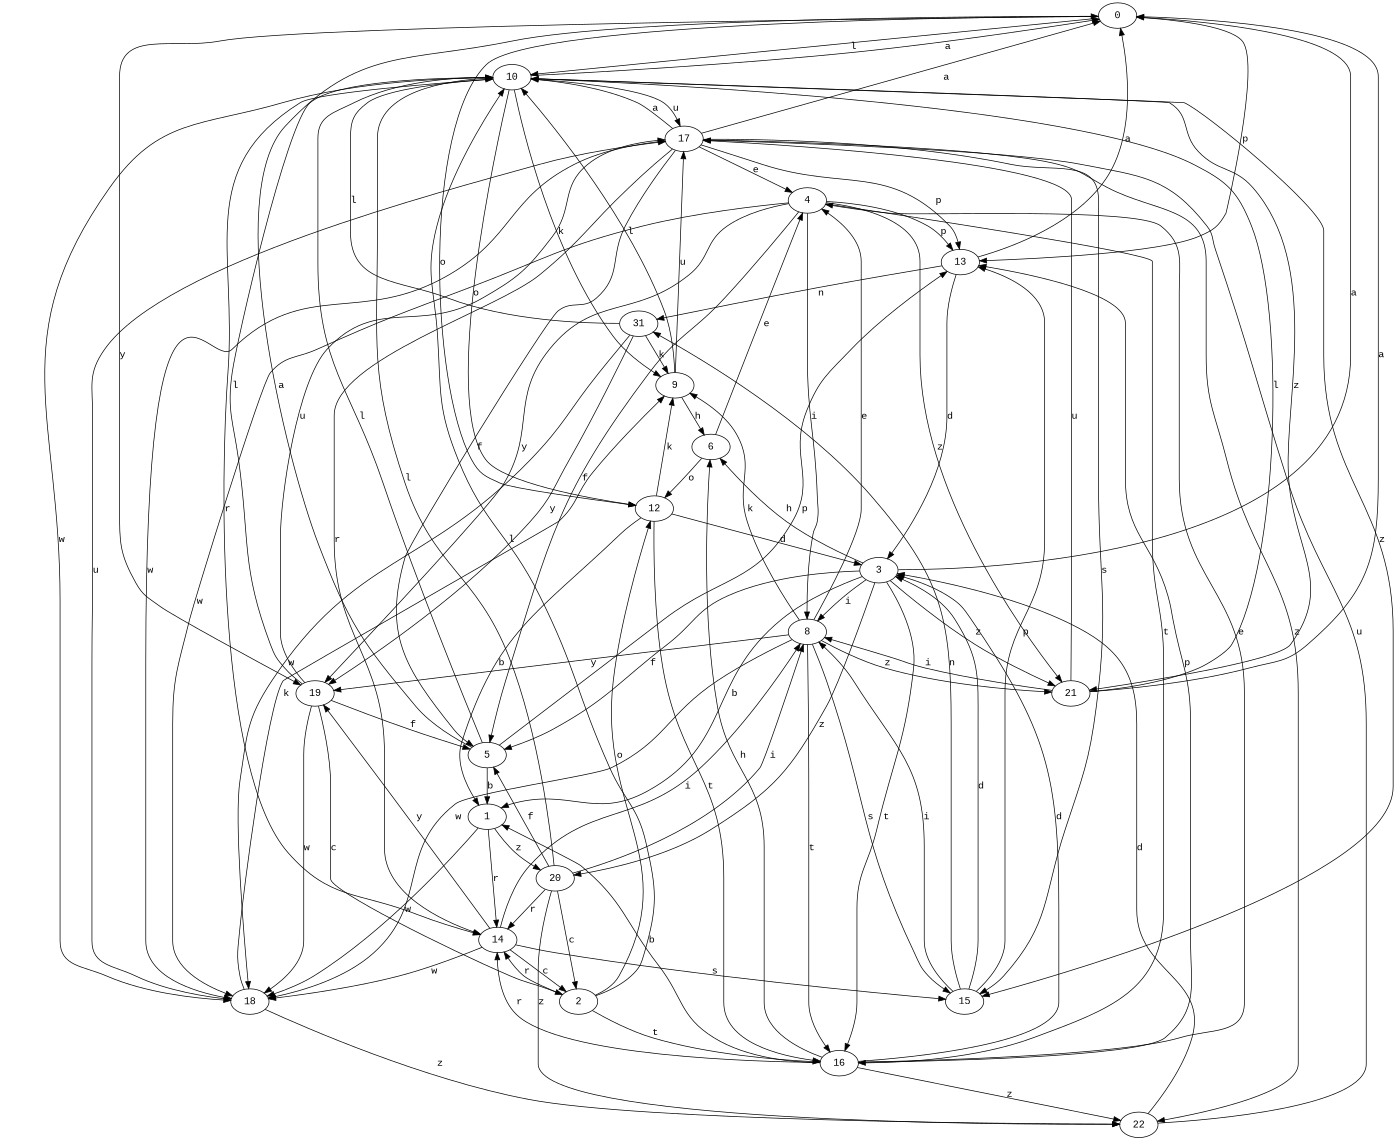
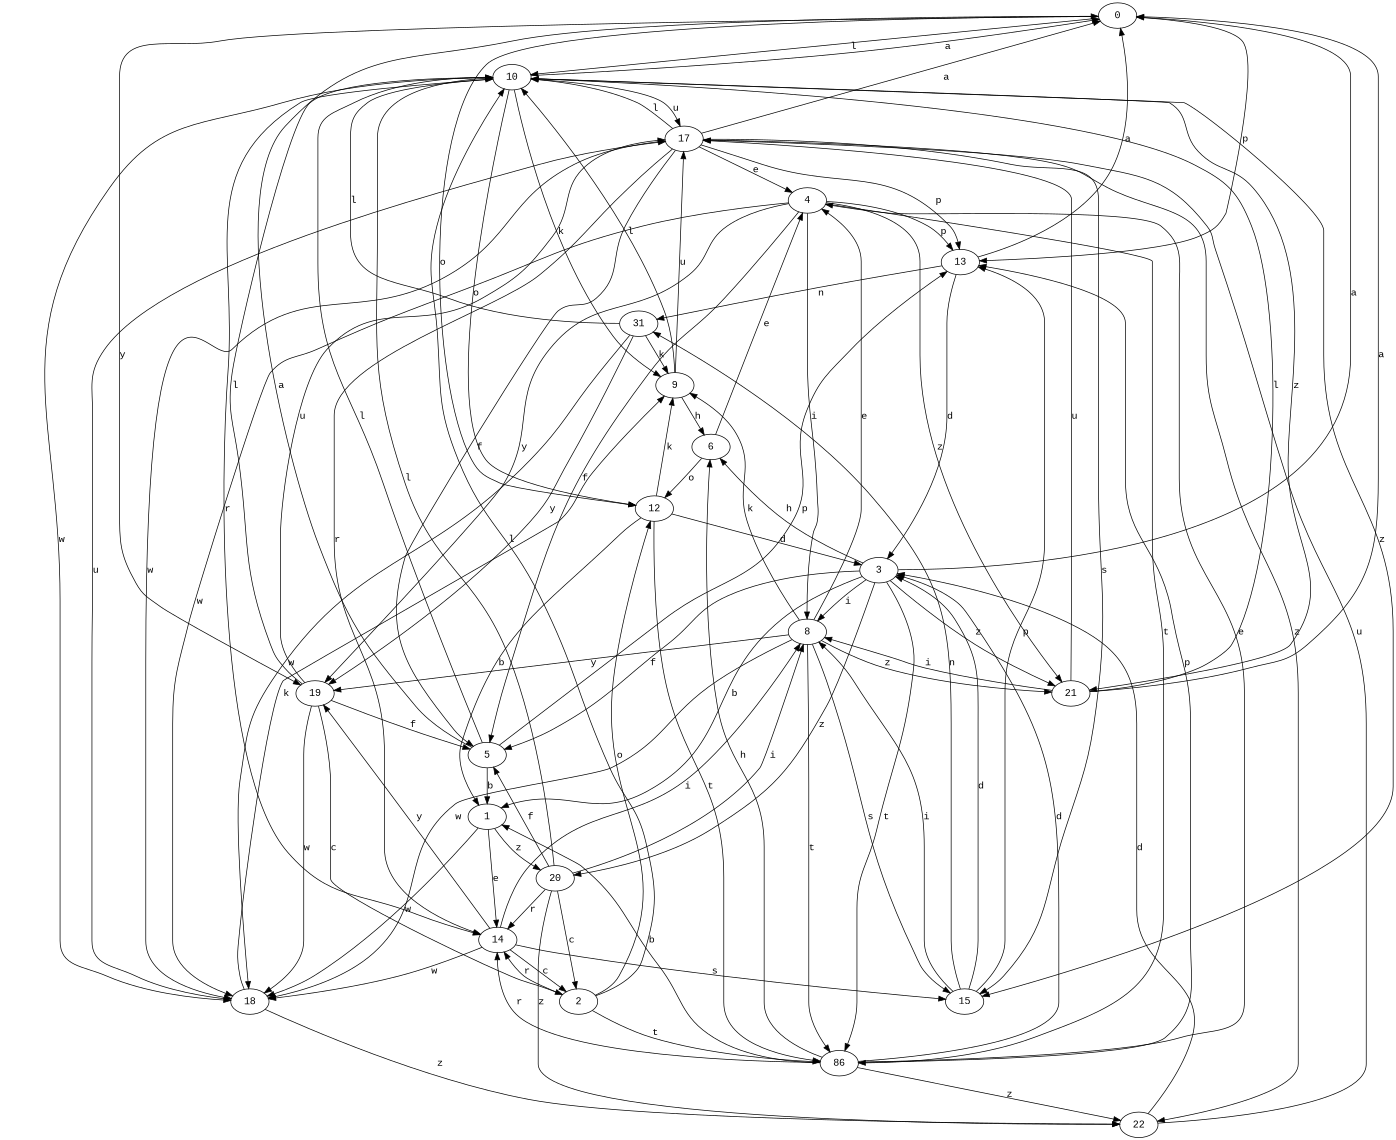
(655, 108) -> (655, 108)
(496, 878) -> (496, 878)
(839, 1063) -> (839, 1063)
